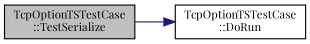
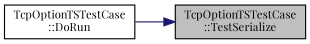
(150, 22) -> (150, 22)
